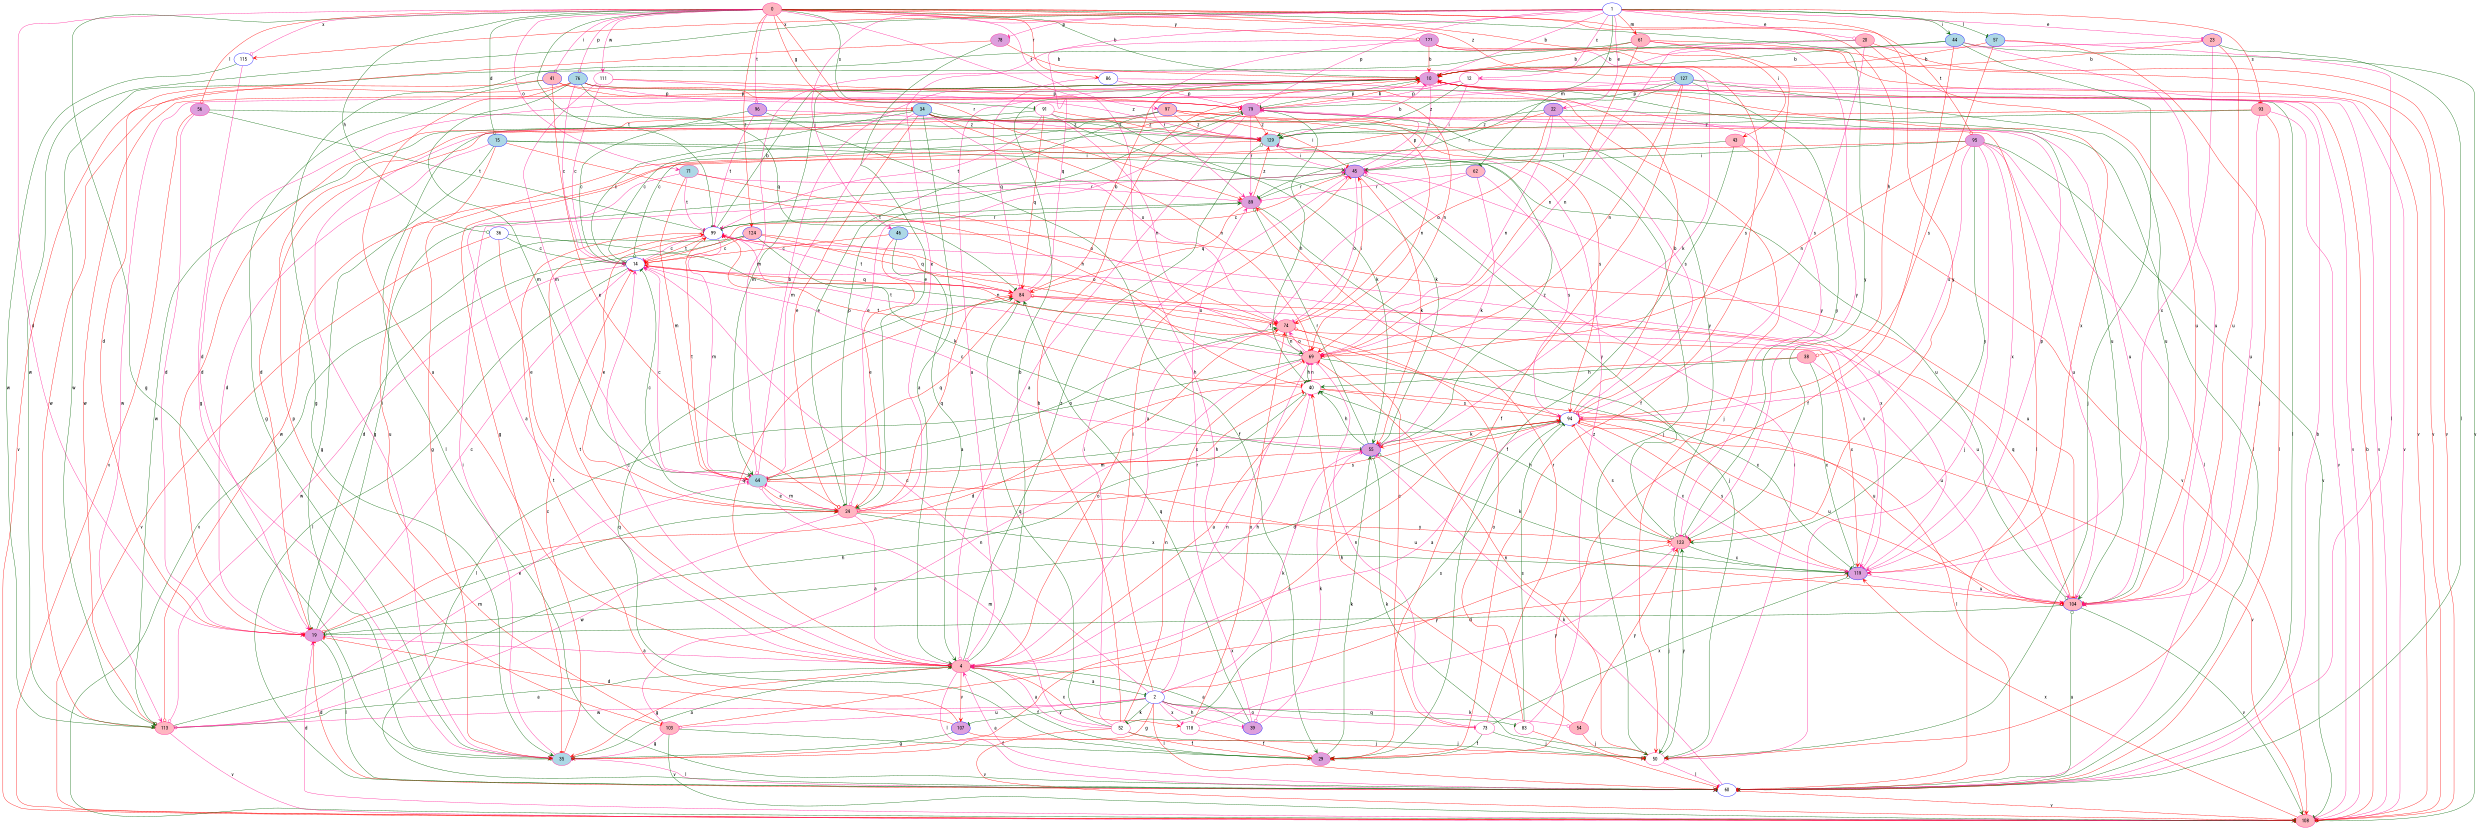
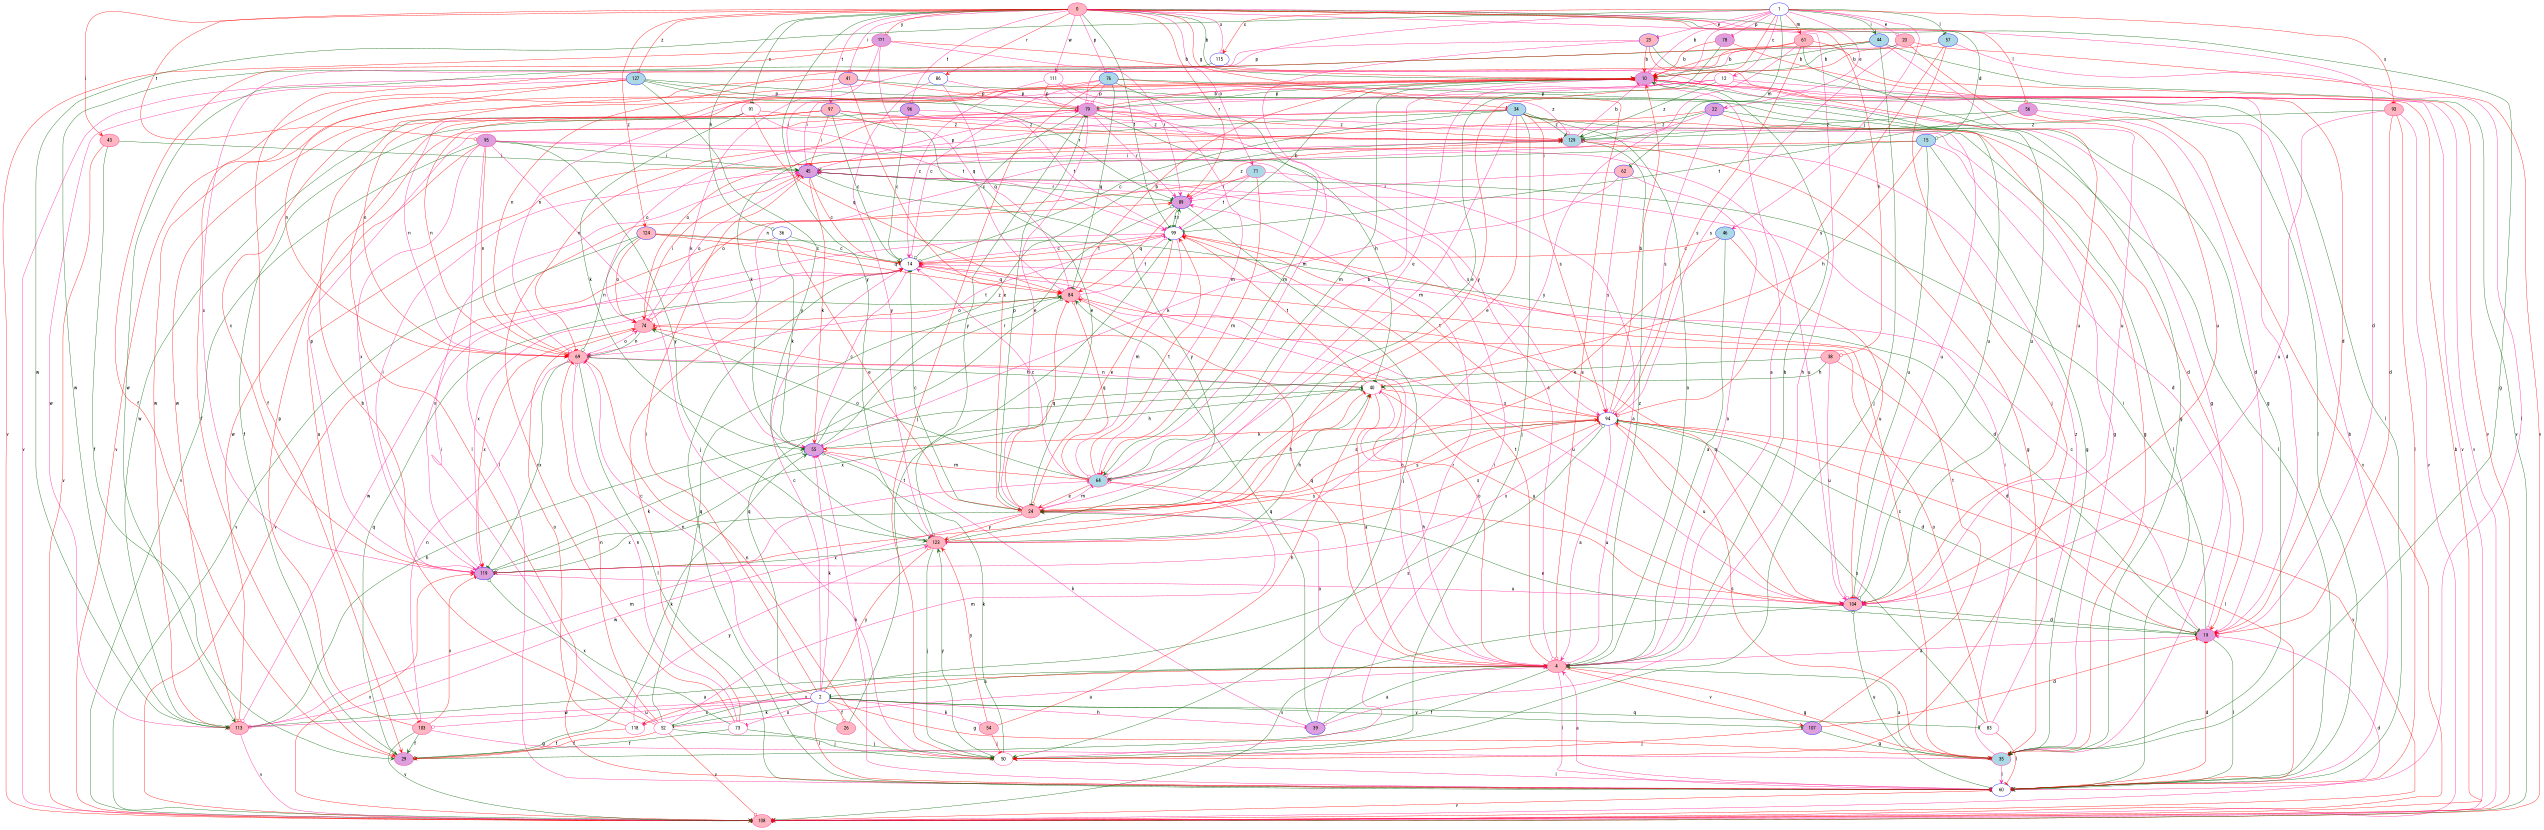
(1251, 202) -> (1181, 202)
none -> (846, 728)
